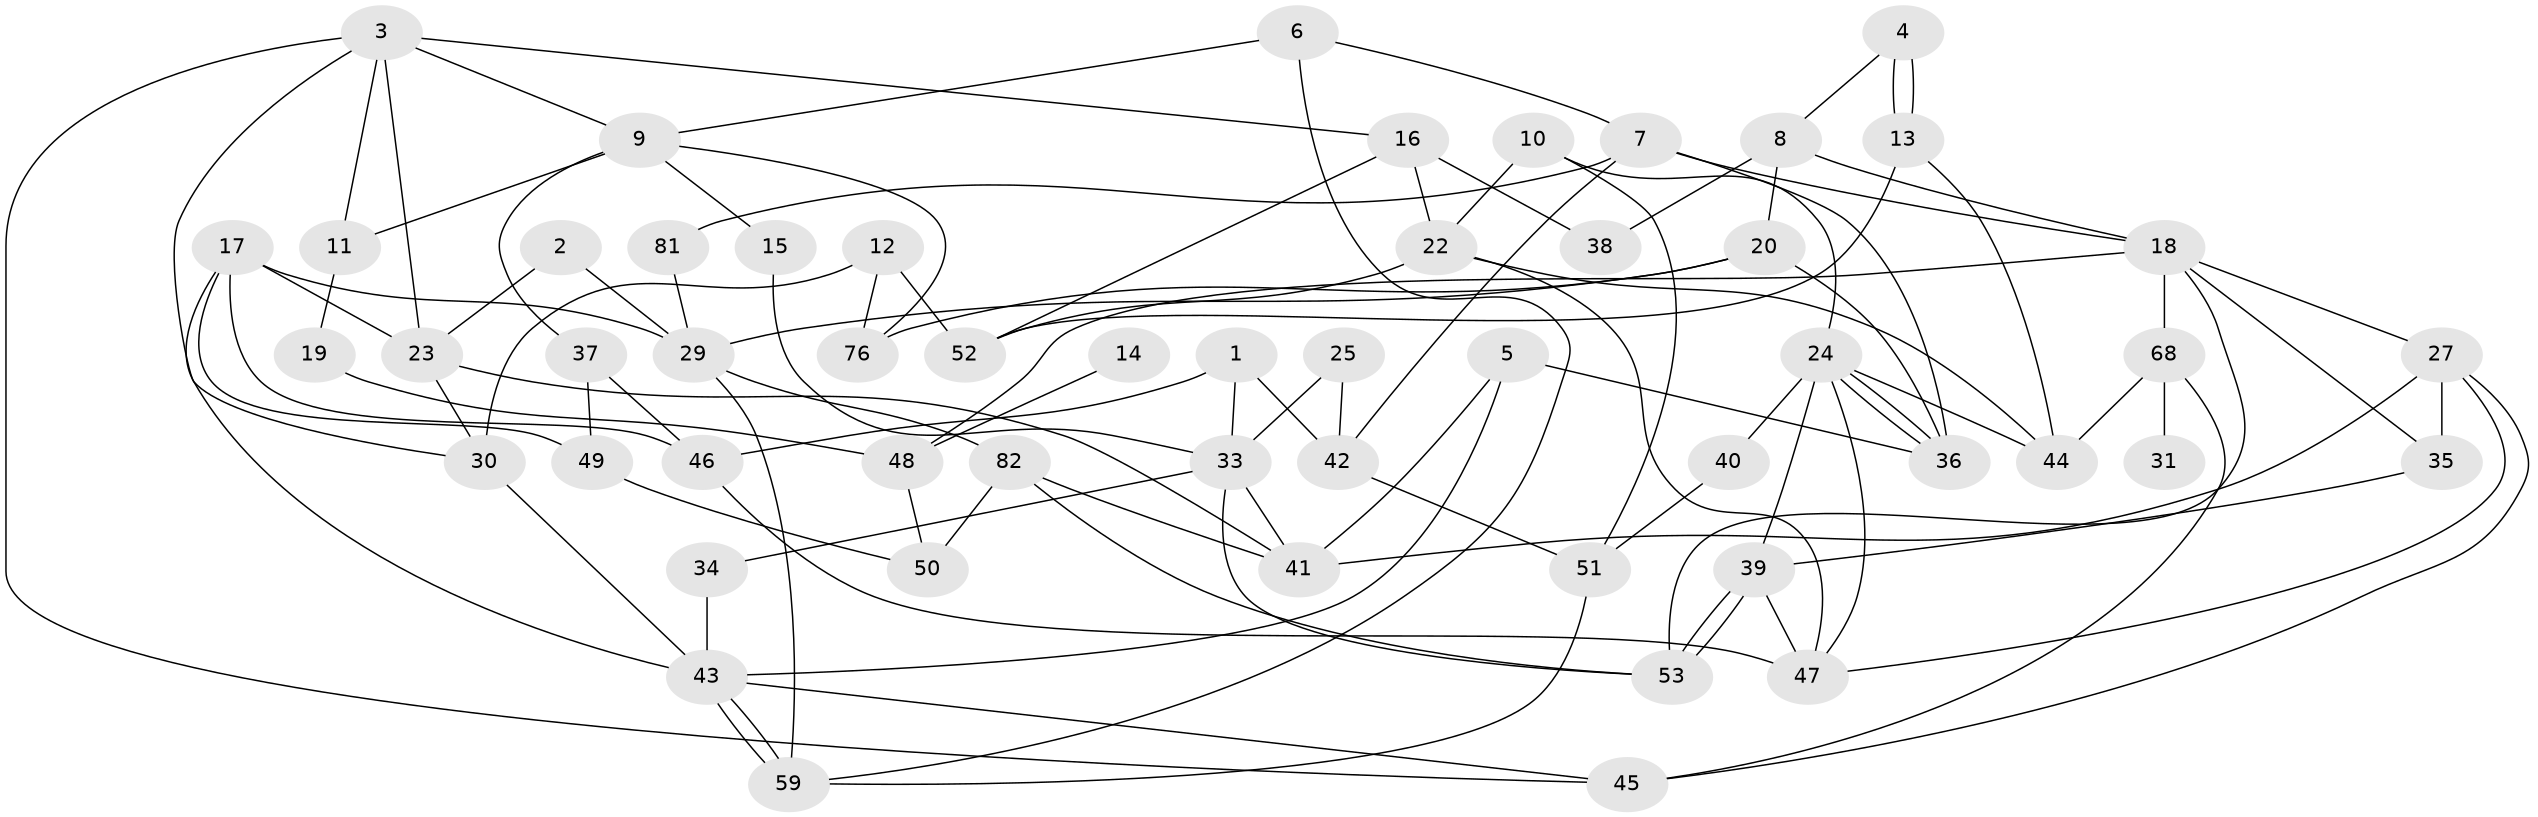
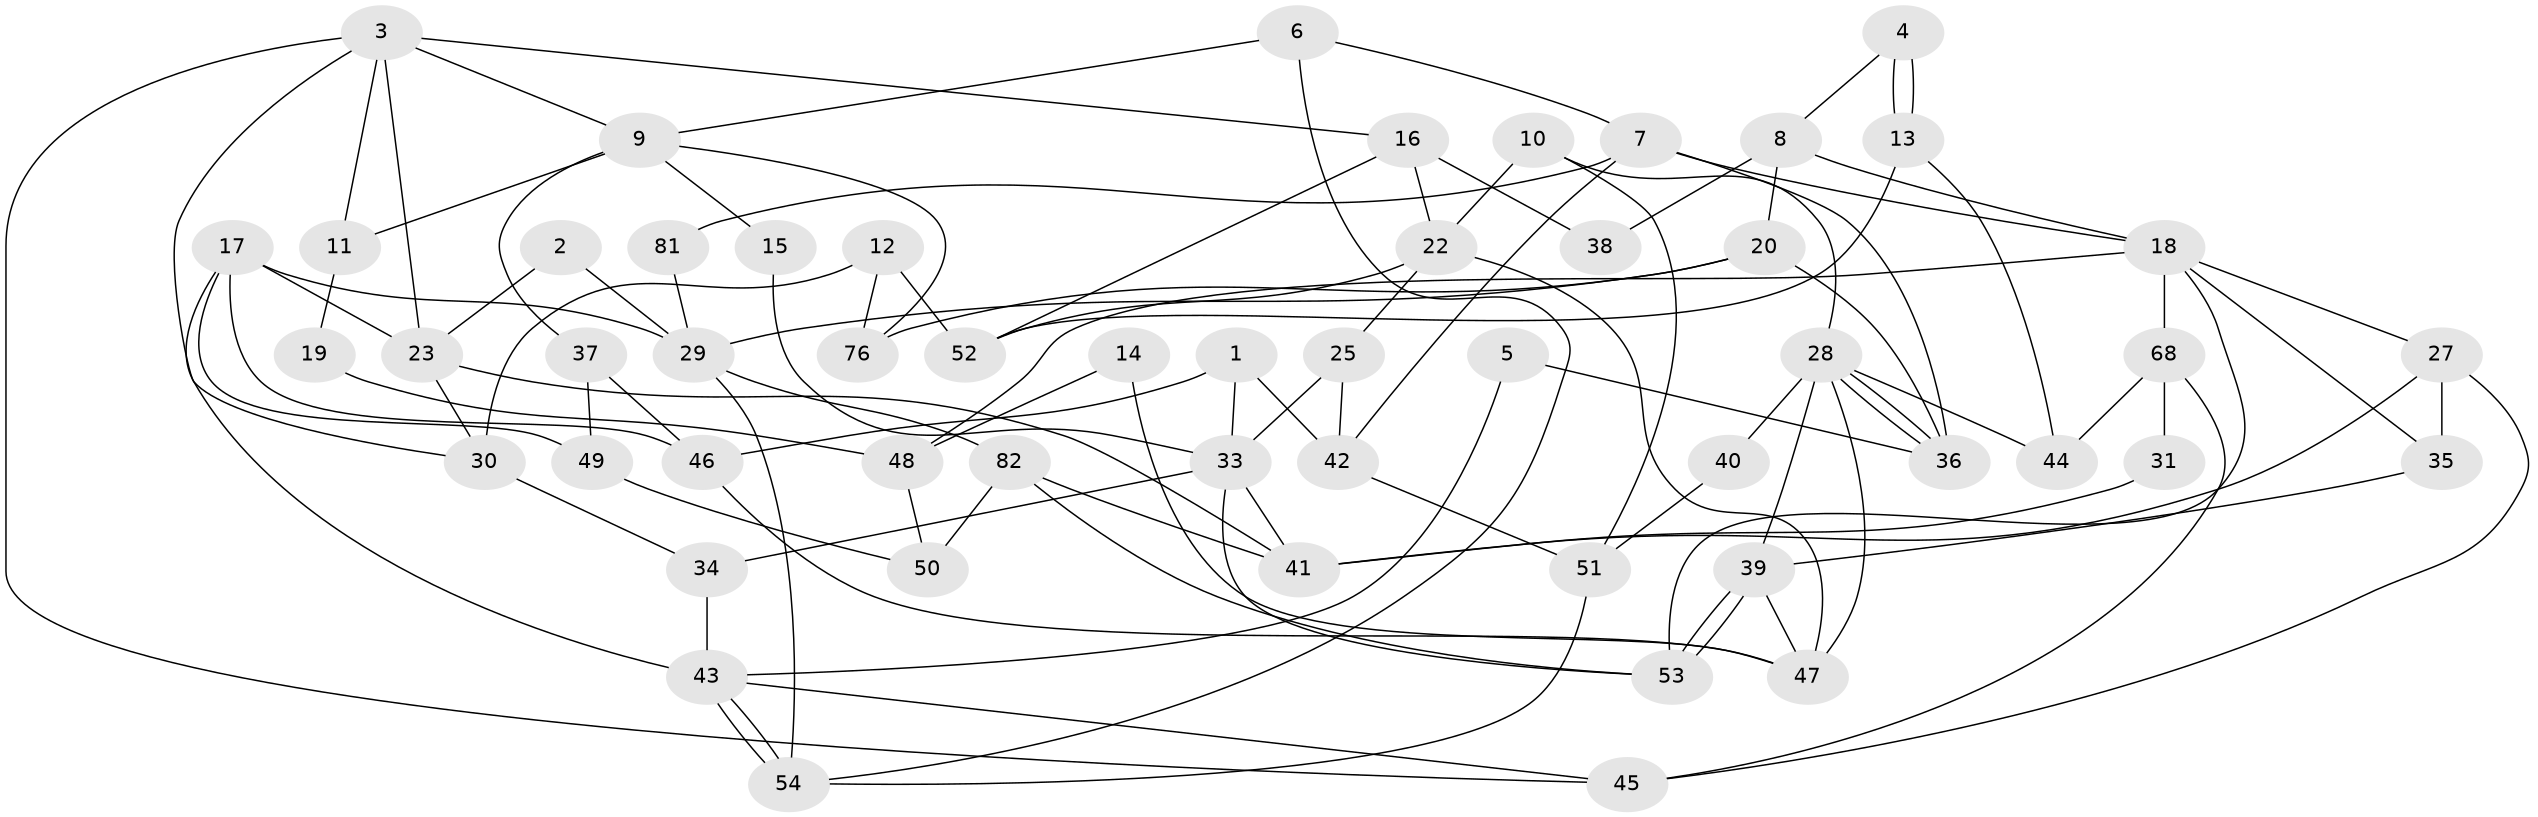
(1788, 300) -> (1384, 309)
(1821, 355) -> (1821, 355)
(1412, 469) -> (1879, 530)
(596, 570) -> (596, 516)
(2244, 601) -> (1219, 576)
(789, 785) -> (789, 785)
